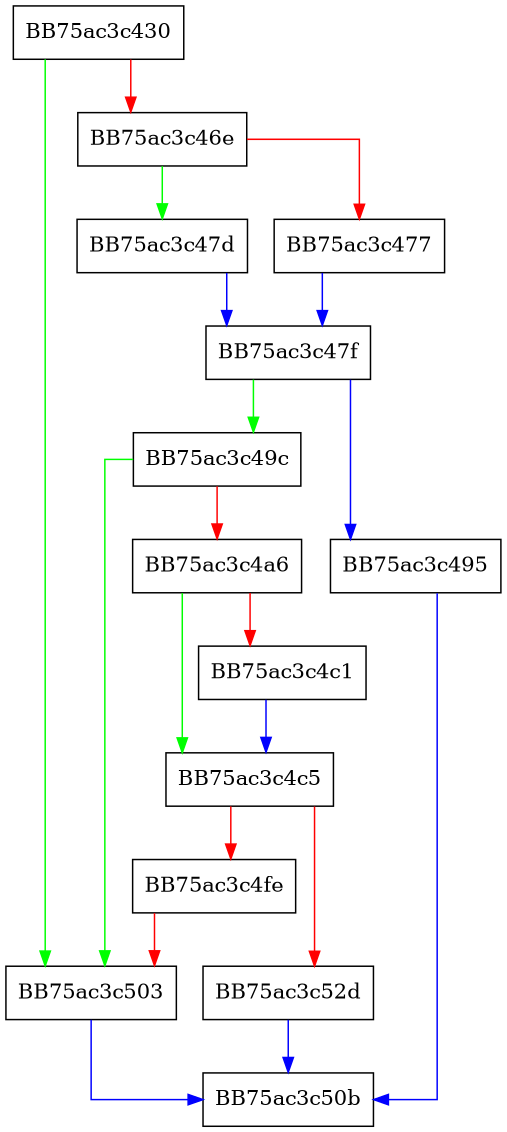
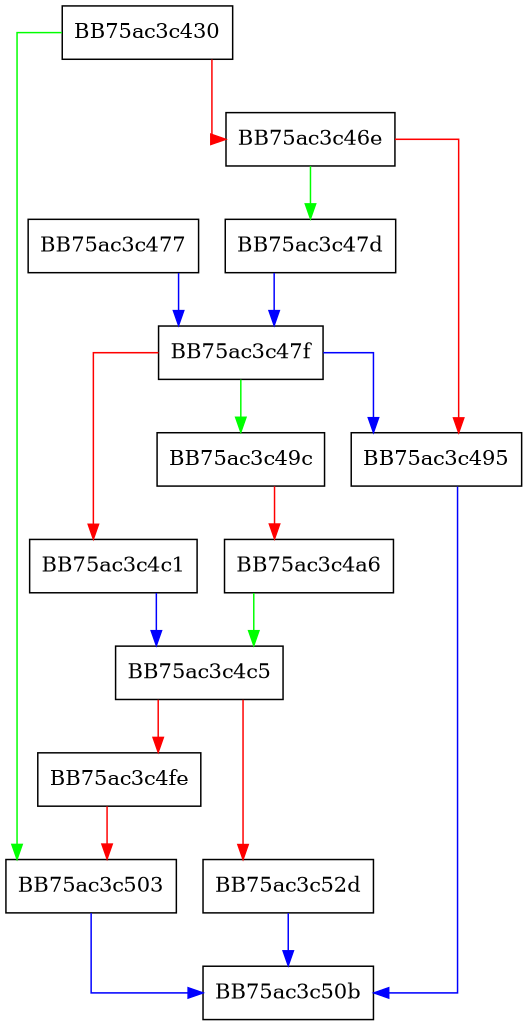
(336, 139) -> (459, 247)
(250, 612) -> (93, 406)
(105, 691) -> none
